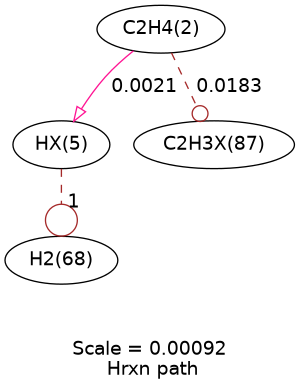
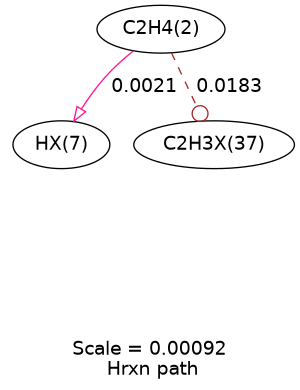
(61, 145) -> (61, 145)
(214, 145) -> (214, 145)
(61, 260) -> none
